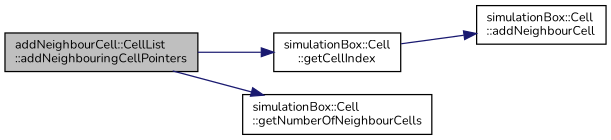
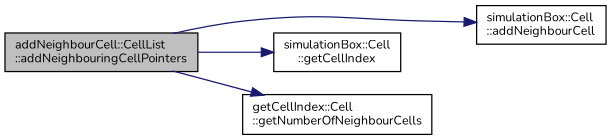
(432, 40) -> (318, 17)
(337, 114) -> (337, 114)
